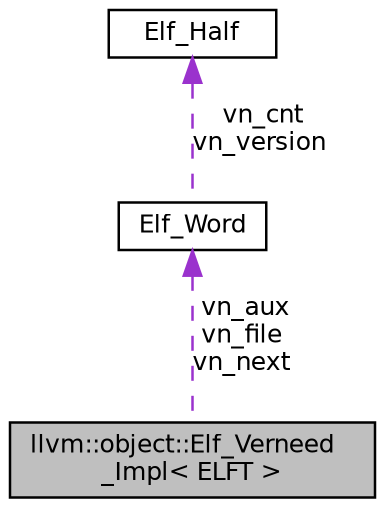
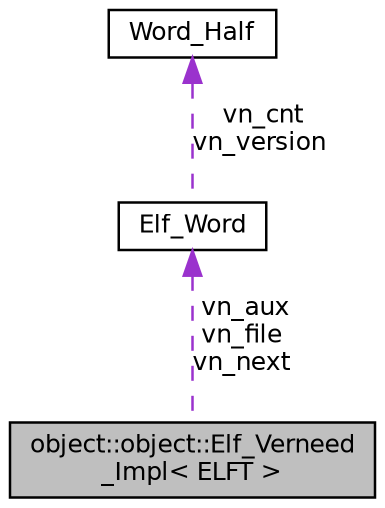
(192, 34) -> (192, 34)
(192, 460) -> (192, 460)
